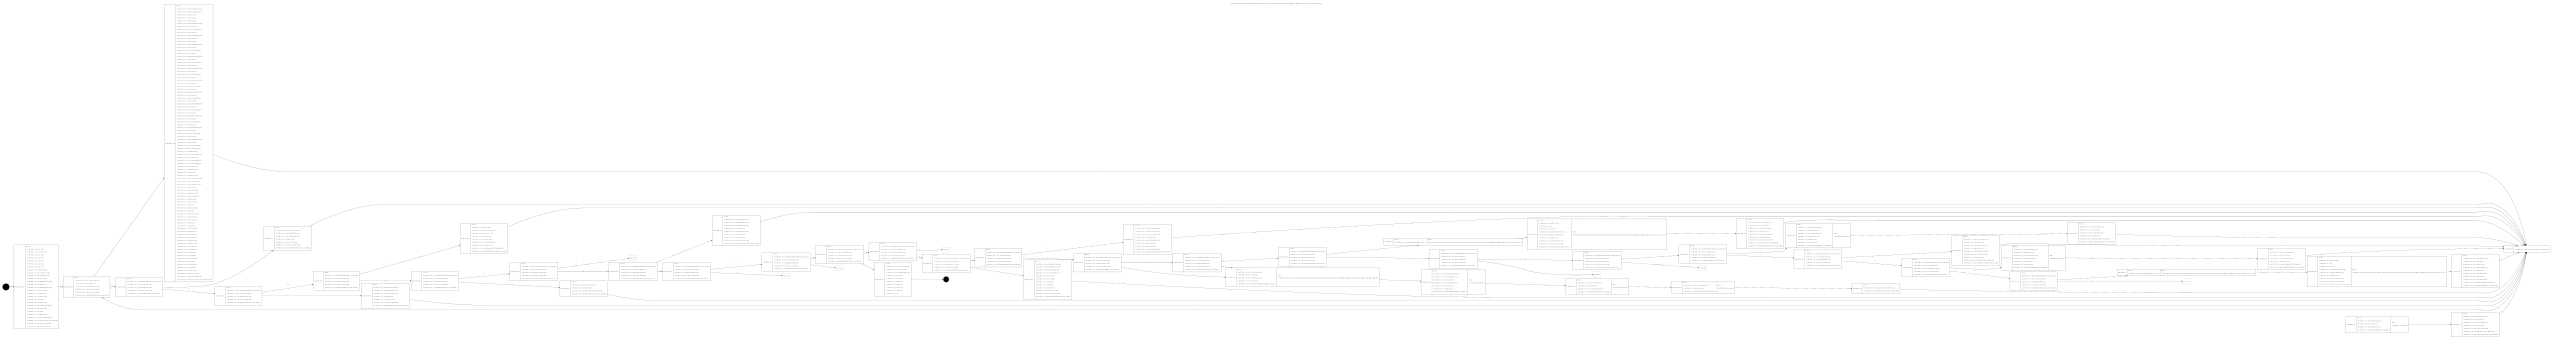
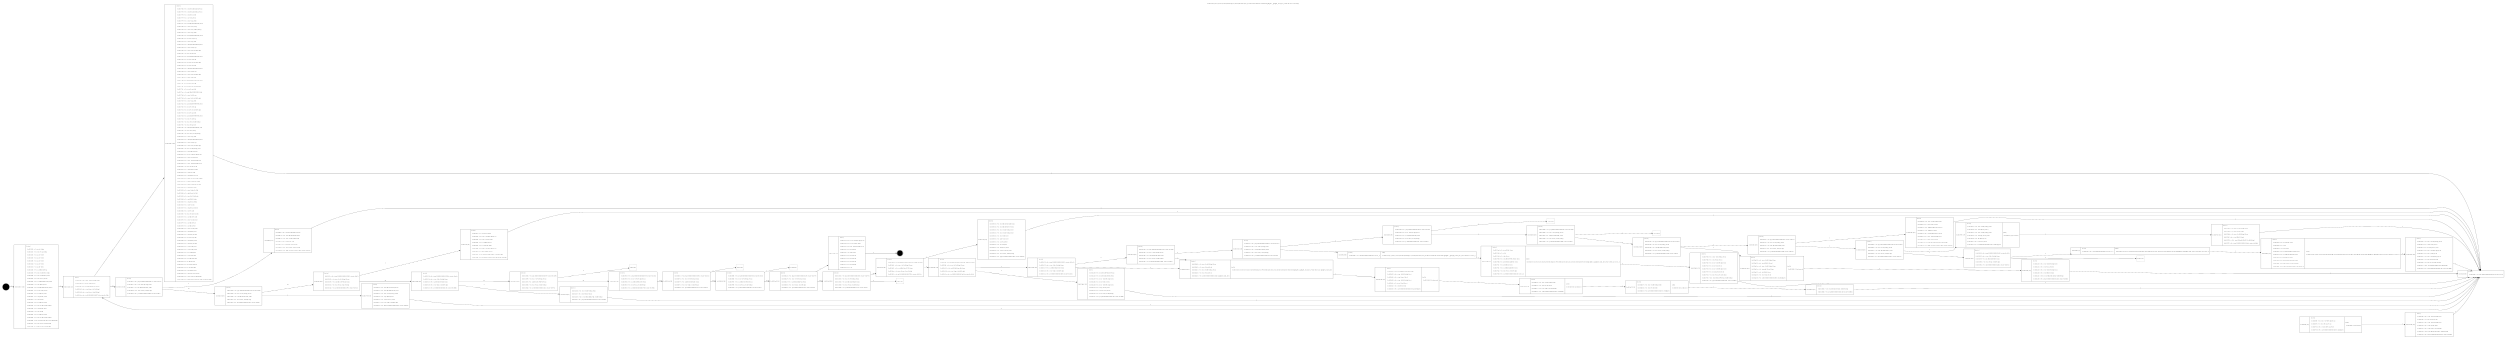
(736, 231) -> none
